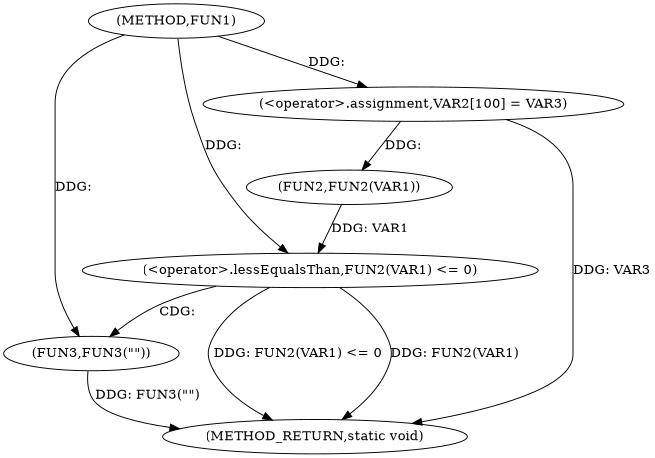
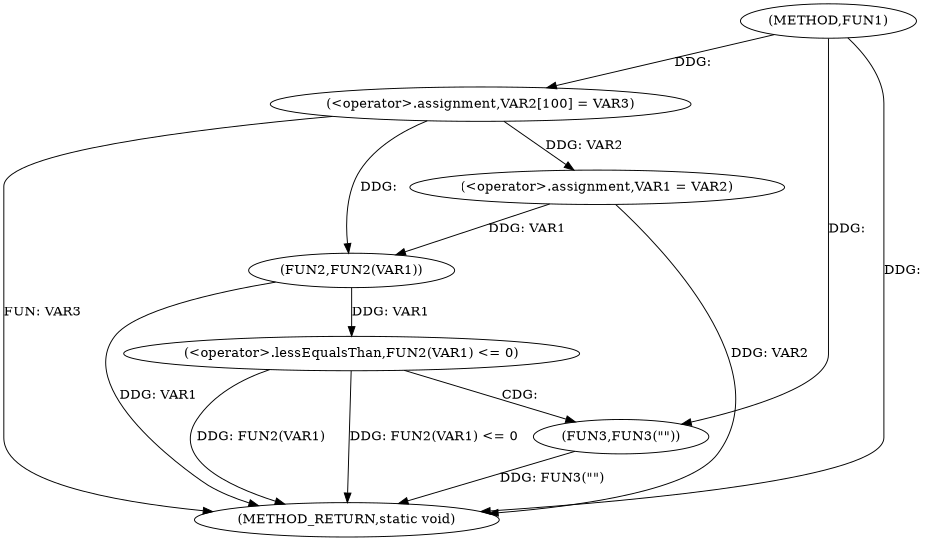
(207, 154) -> (884, 436)
none -> (597, 187)
(612, 270) -> (43, 312)
none -> (107, 367)
